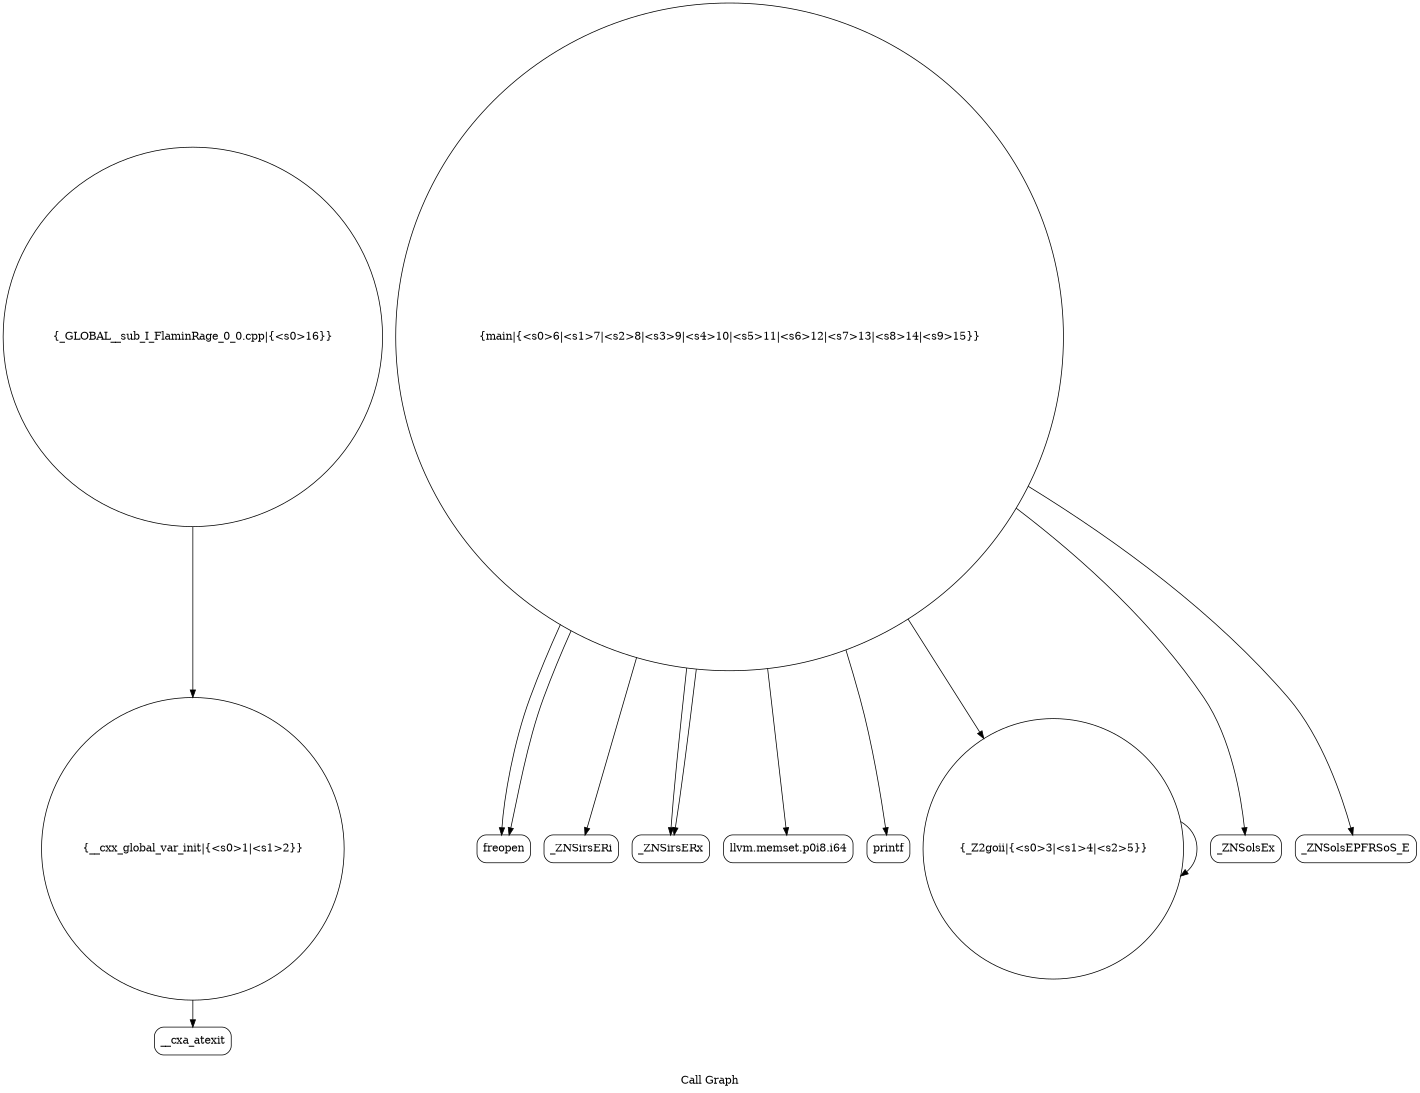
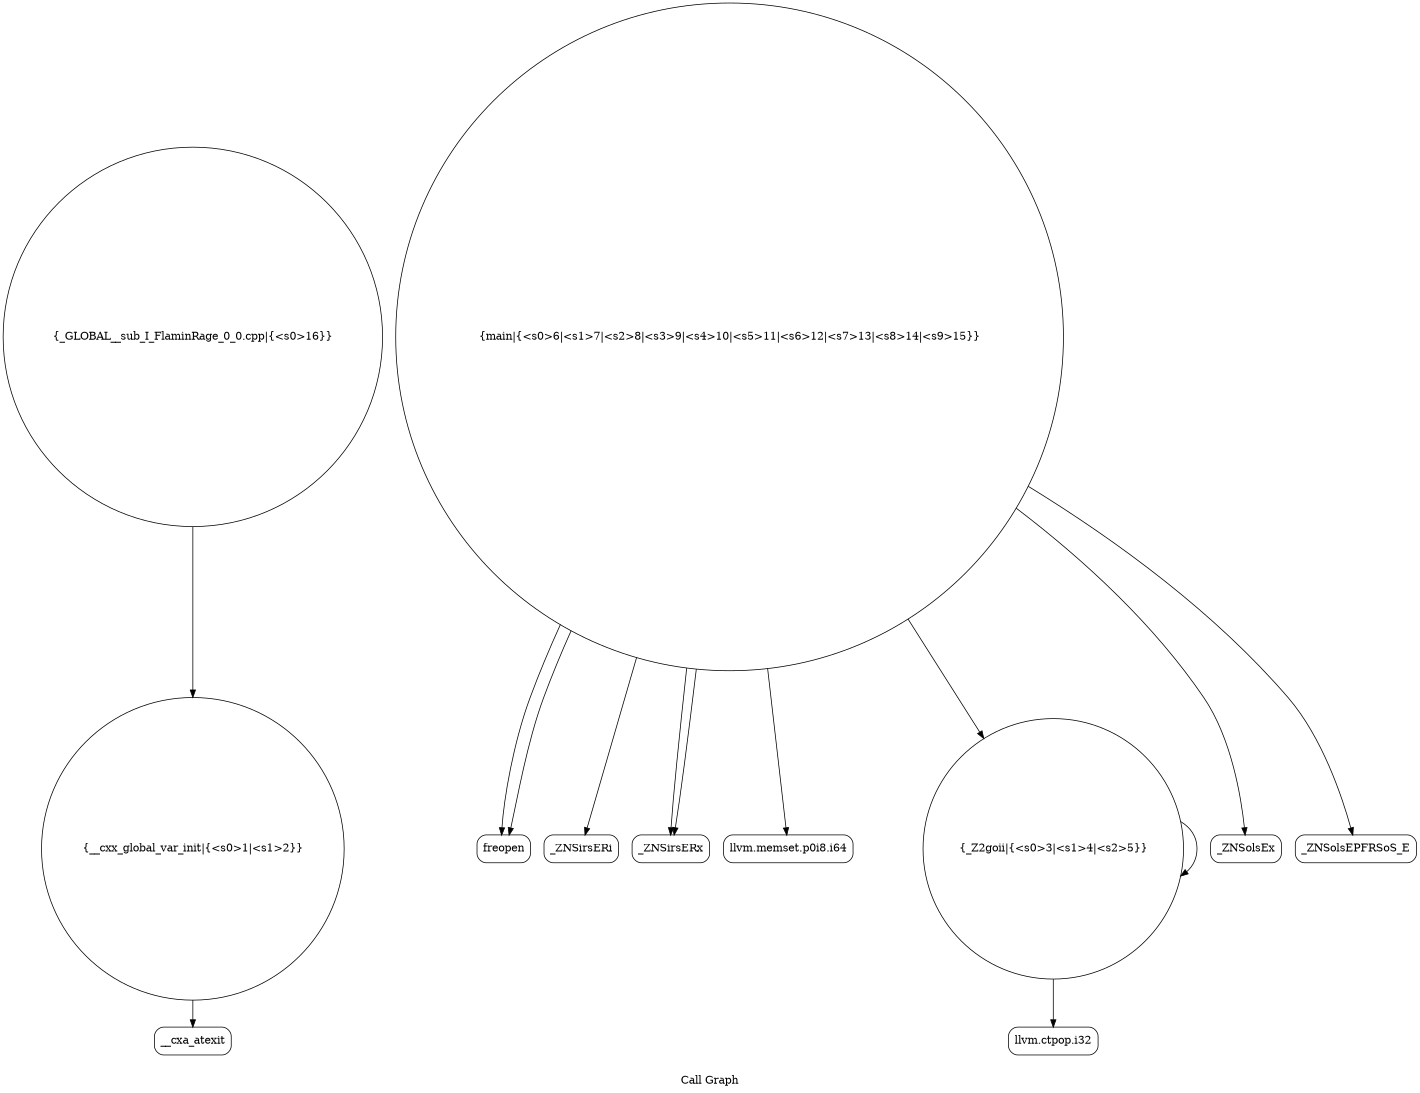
(888, 849) -> none
none -> (1053, 1041)
